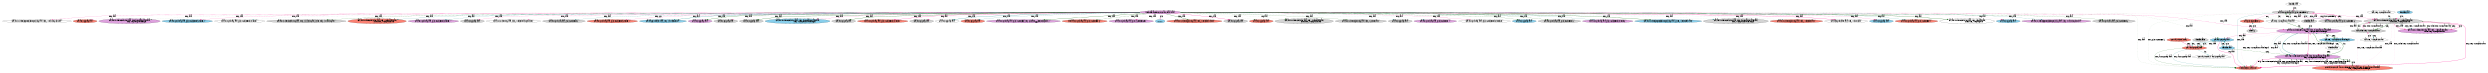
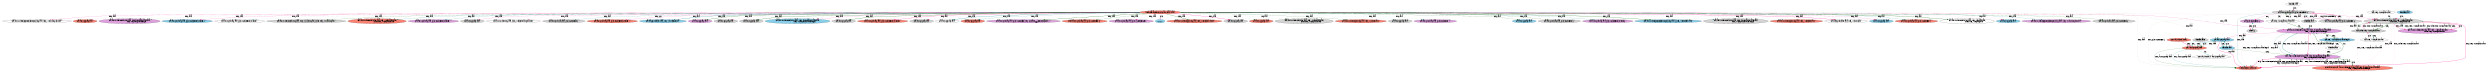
(1160, 12) -> (1160, 12)
(1361, 21) -> (1361, 21)
(1485, 21) -> none
(2252, 21) -> (2252, 21)
